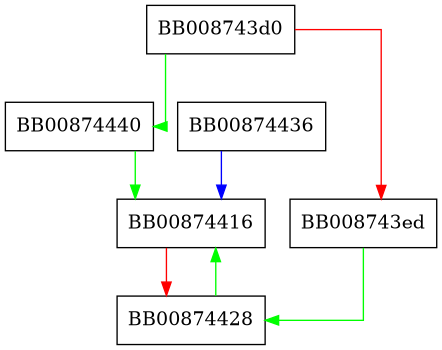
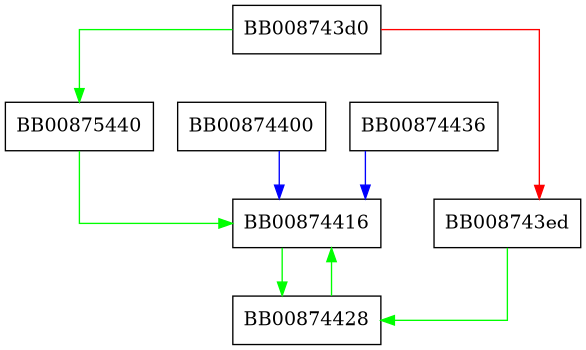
(79, 127) -> (79, 127)
none -> (252, 127)
(166, 265) -> (282, 265)
